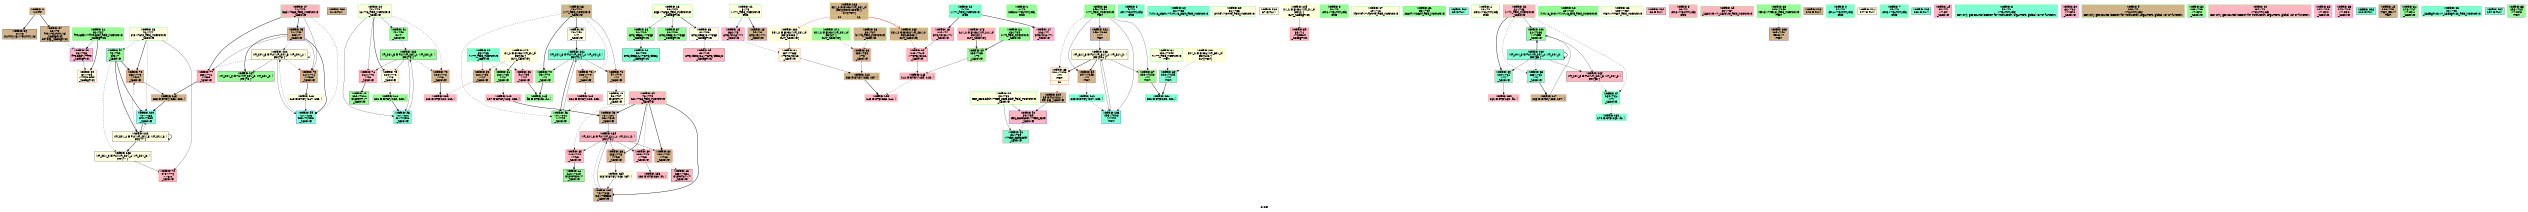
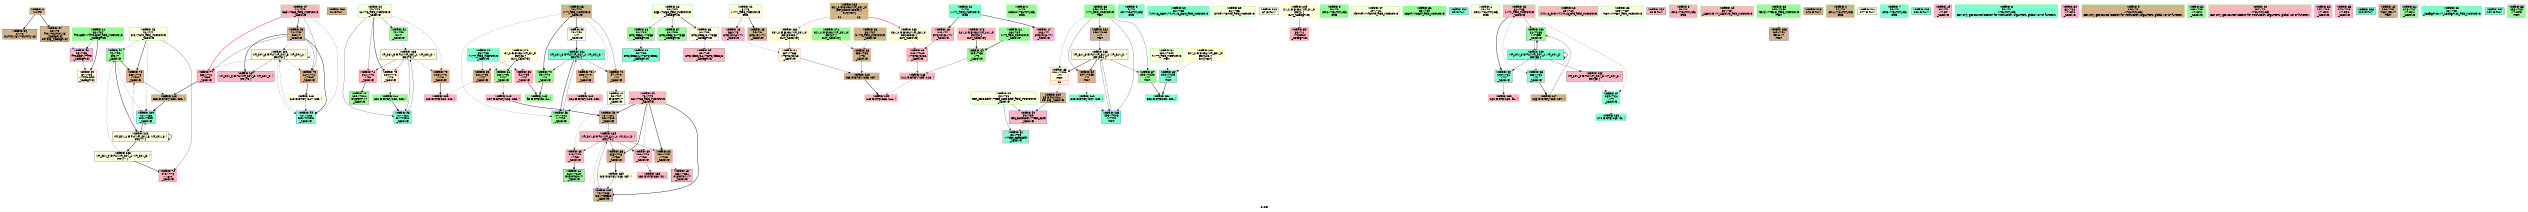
(1568, 11) -> (1568, 11)
(1840, 11) -> (1840, 11)
(909, 34) -> (909, 34)
(240, 37) -> (240, 37)
(1573, 47) -> (1535, 45)
(408, 55) -> (408, 55)
(246, 76) -> (246, 76)
(1147, 76) -> (1147, 76)
(126, 87) -> (126, 87)
(279, 89) -> (279, 89)
(104, 107) -> (107, 108)
(146, 166) -> (146, 166)
(616, 166) -> (616, 166)
